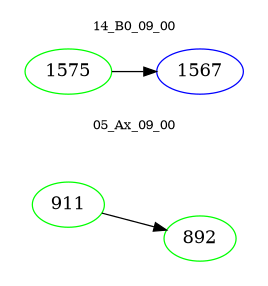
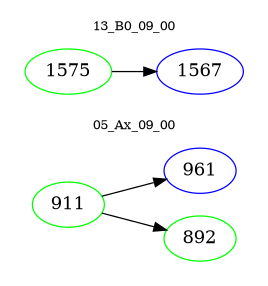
(134, 27) -> (134, 27)
none -> (200, 171)
